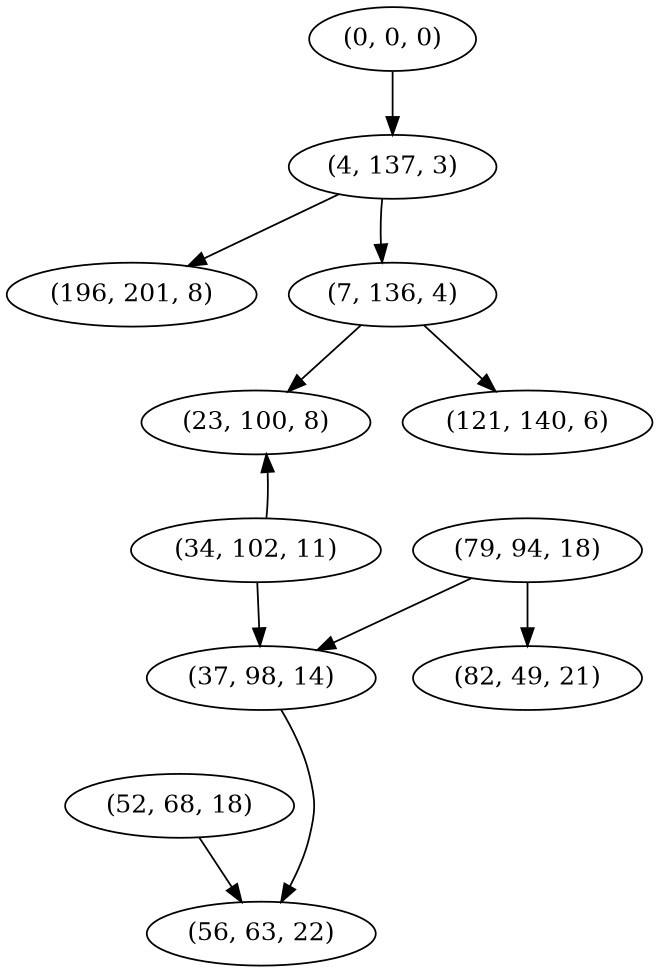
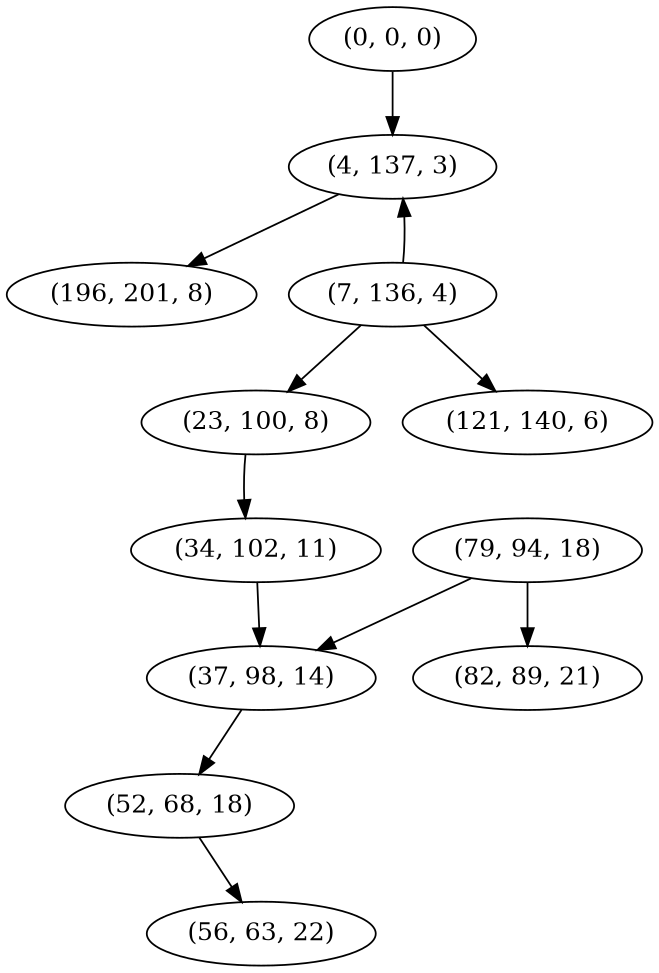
(381, 221) -> (404, 239)
(268, 495) -> (244, 477)
(528, 678) -> (528, 678)
(314, 797) -> (225, 735)
